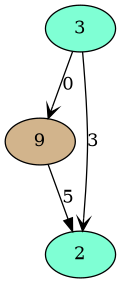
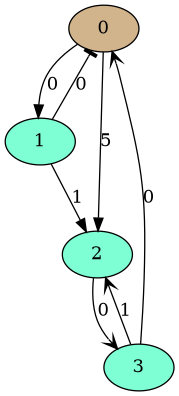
none -> (40, 142)
(40, 142) -> (104, 29)
(94, 142) -> (126, 311)
none -> (94, 310)
